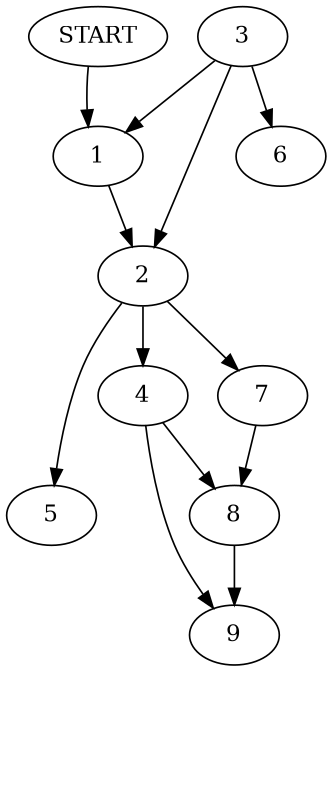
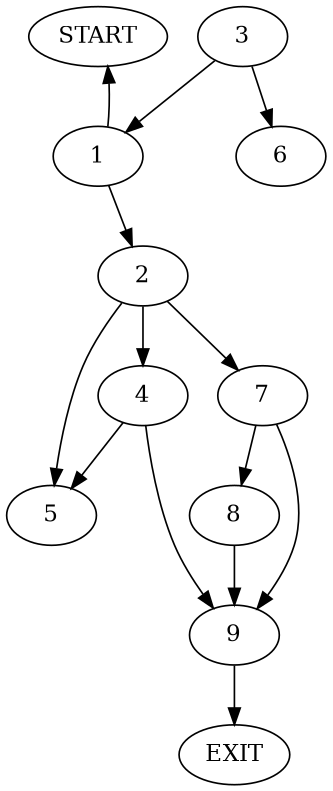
(87, 88) -> (109, 105)
(196, 148) -> none
(184, 449) -> (102, 449)
none -> (299, 512)
none -> (234, 755)
